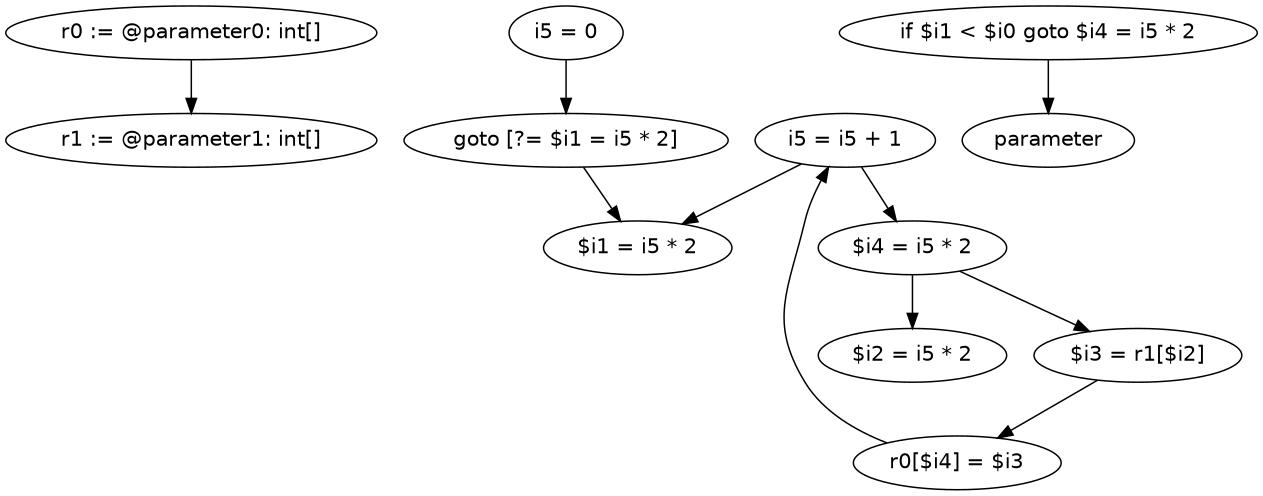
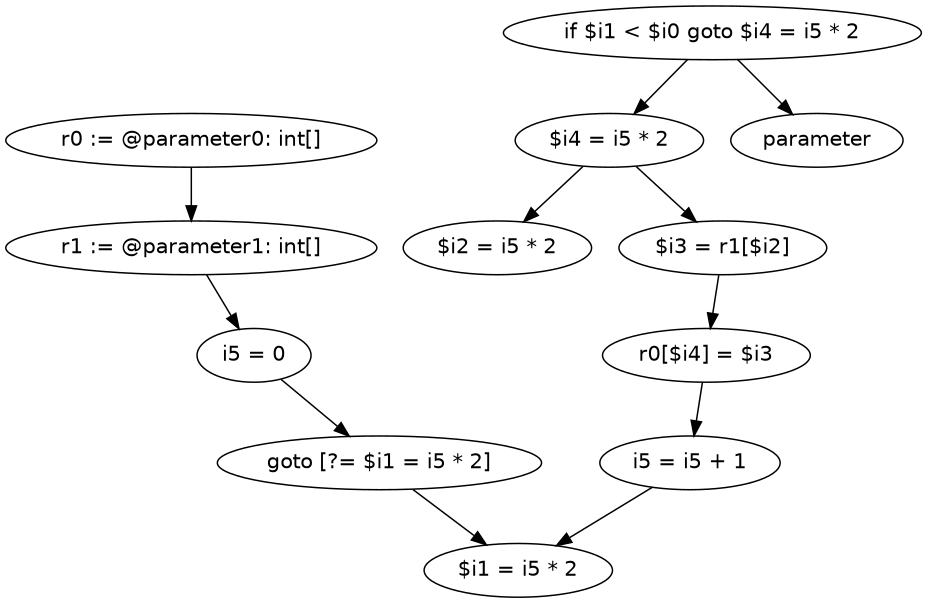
(875, 188) -> (666, 81)
none -> (219, 295)
